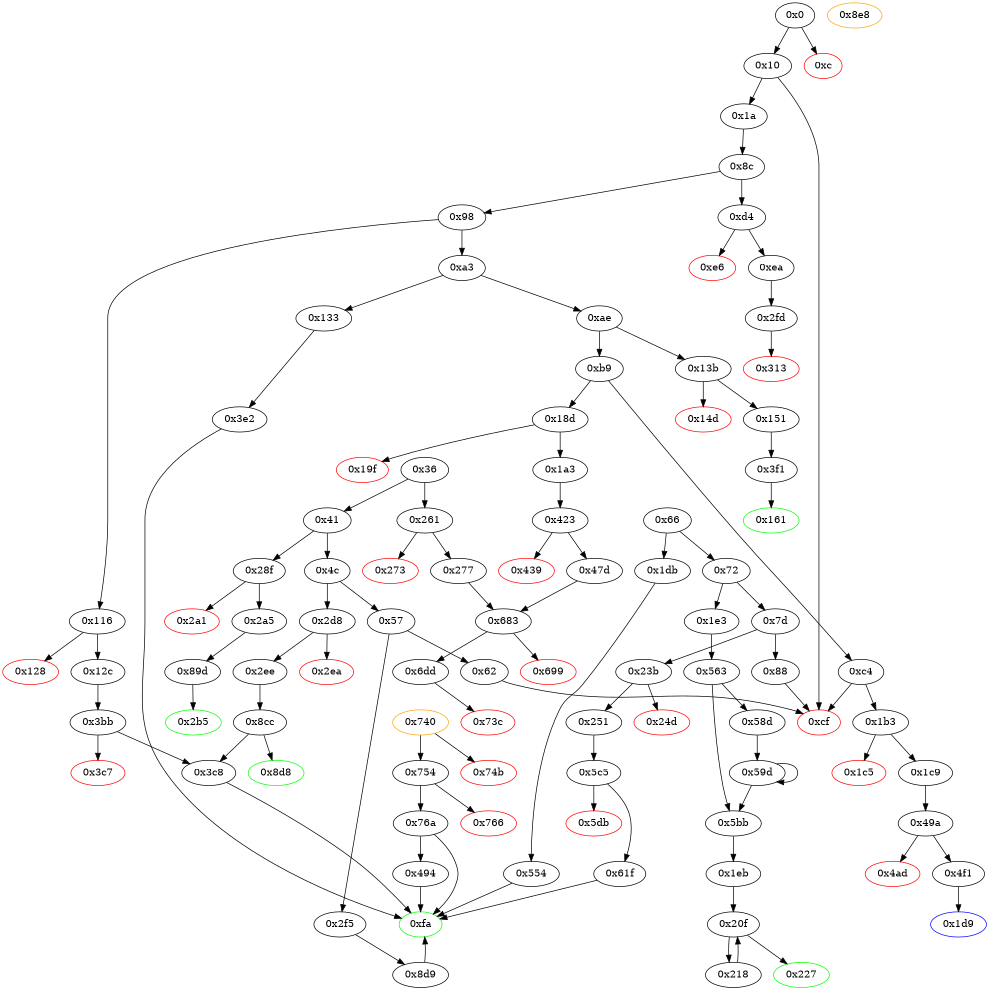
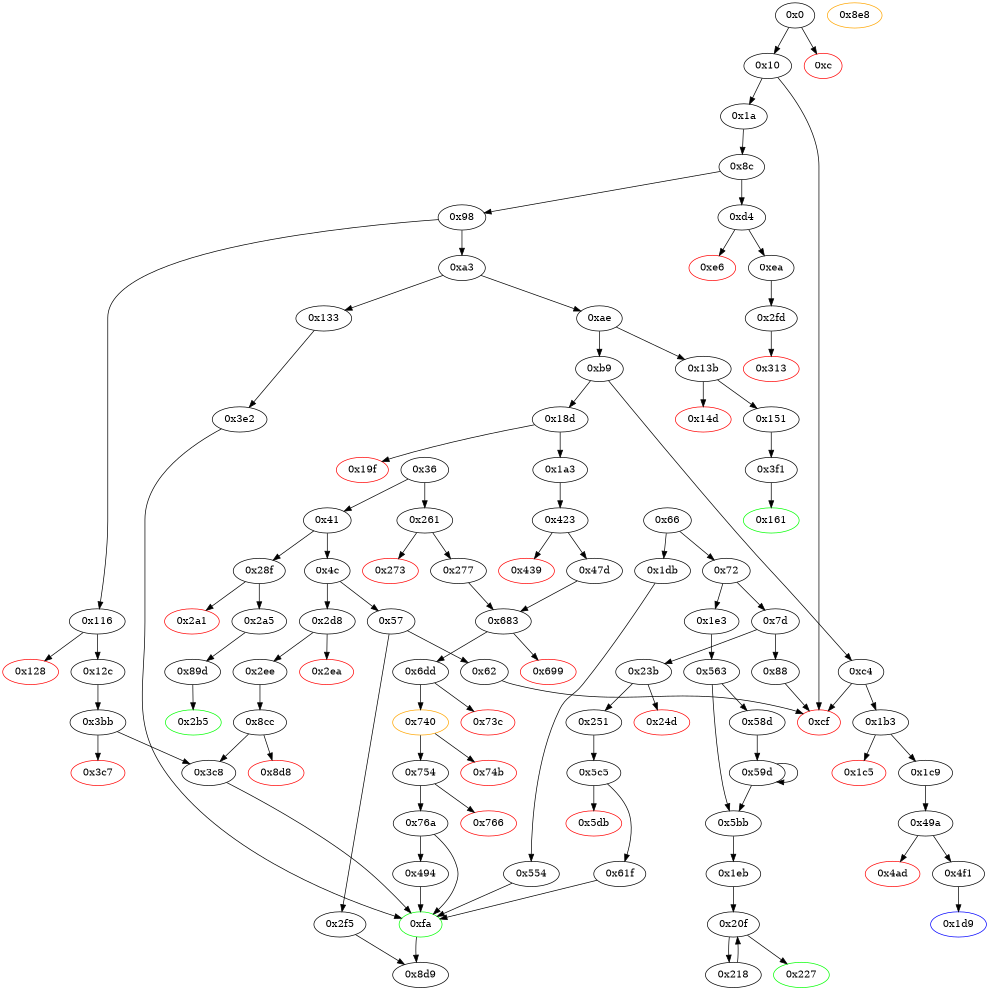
none -> (421, 694)
(276, 773) -> (276, 773)
(425, 953) -> (416, 946)
